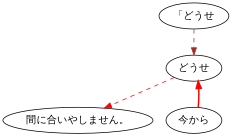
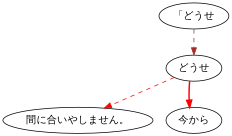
(199, 98) -> (189, 91)
